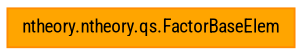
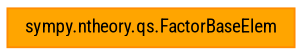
(151, 28) -> (151, 28)
